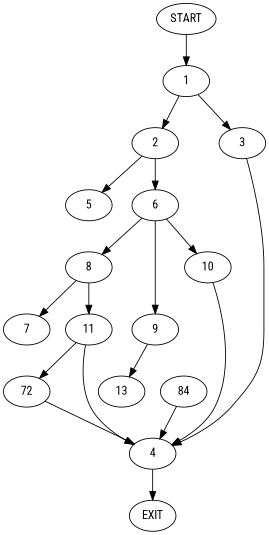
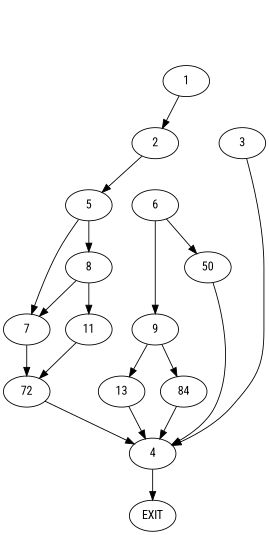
(186, 19) -> none
(211, 109) -> none
(155, 170) -> none
(125, 233) -> (89, 232)
none -> (53, 261)
(208, 267) -> (208, 267)
none -> (27, 356)
none -> (168, 357)
(88, 400) -> (135, 419)
